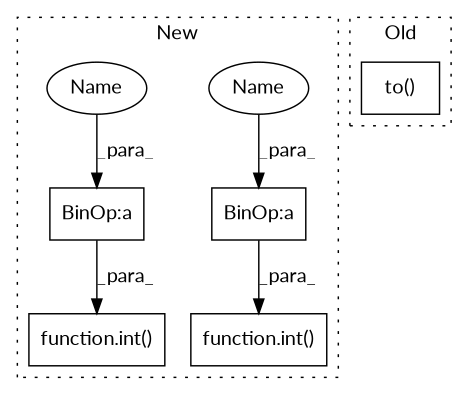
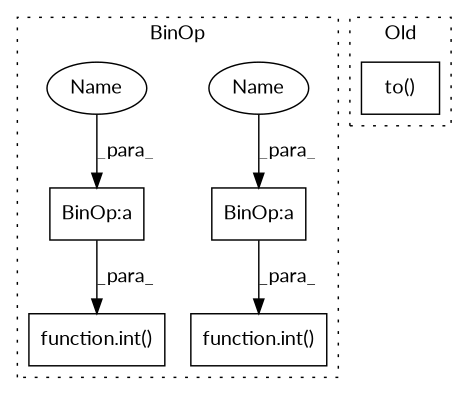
(178, 34) -> (178, 34)
